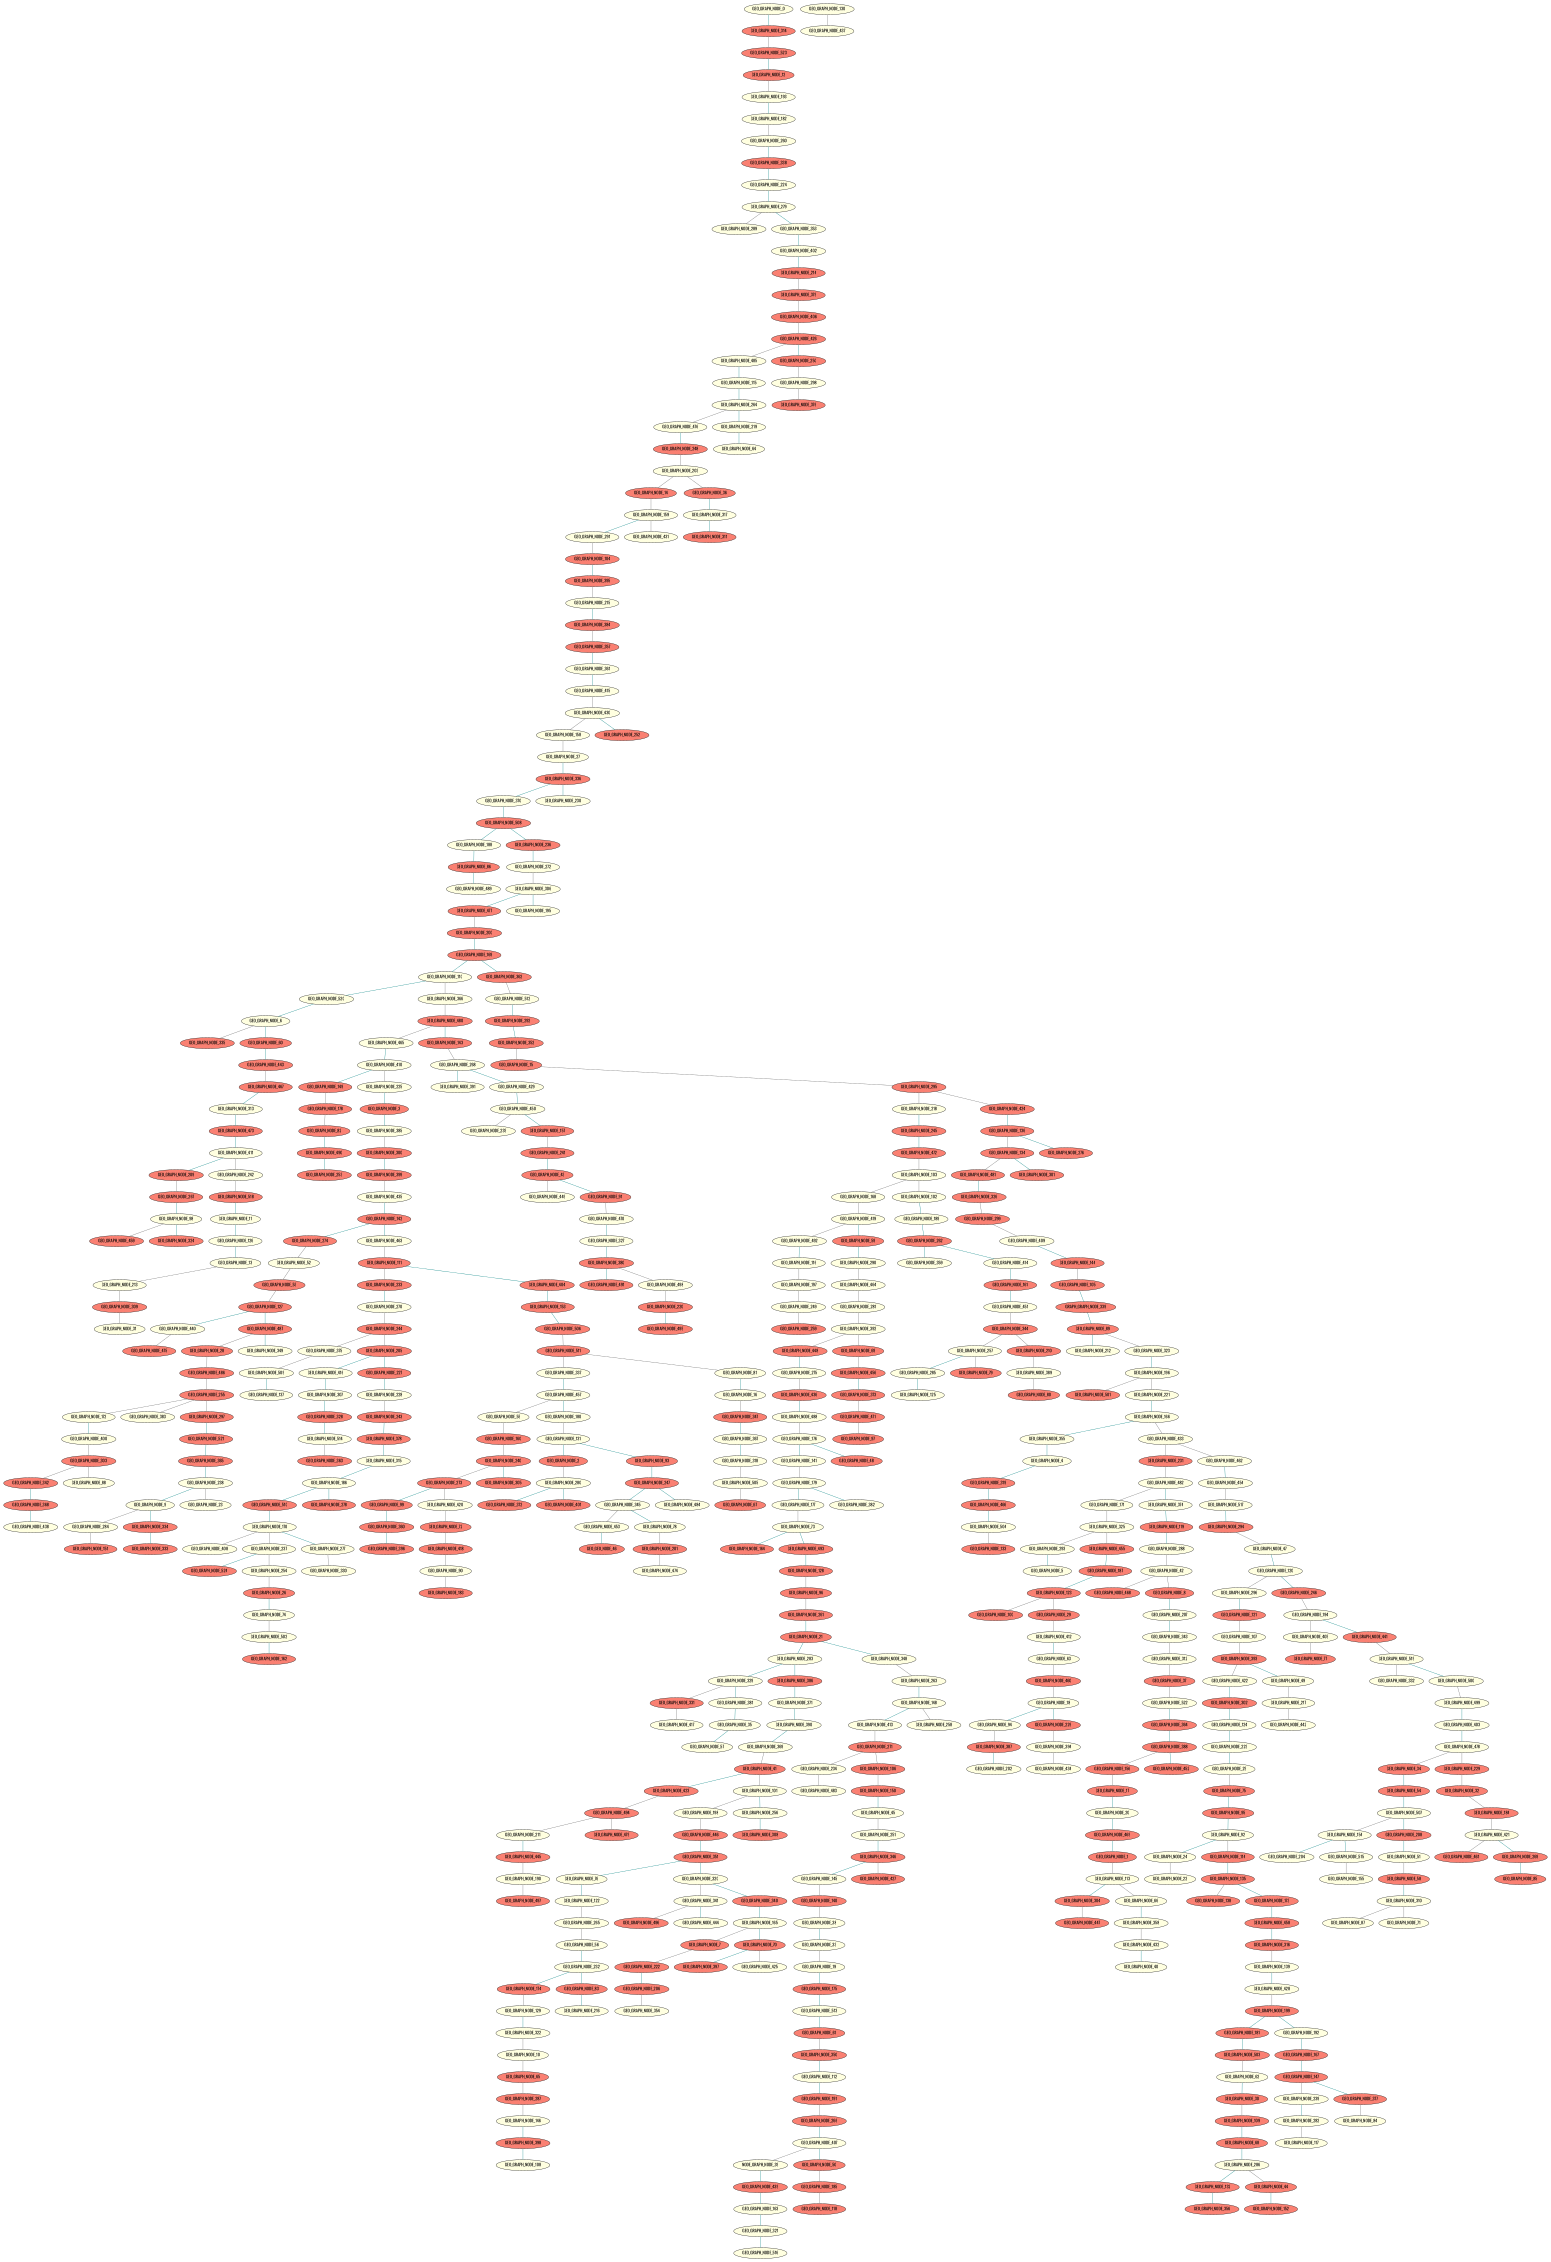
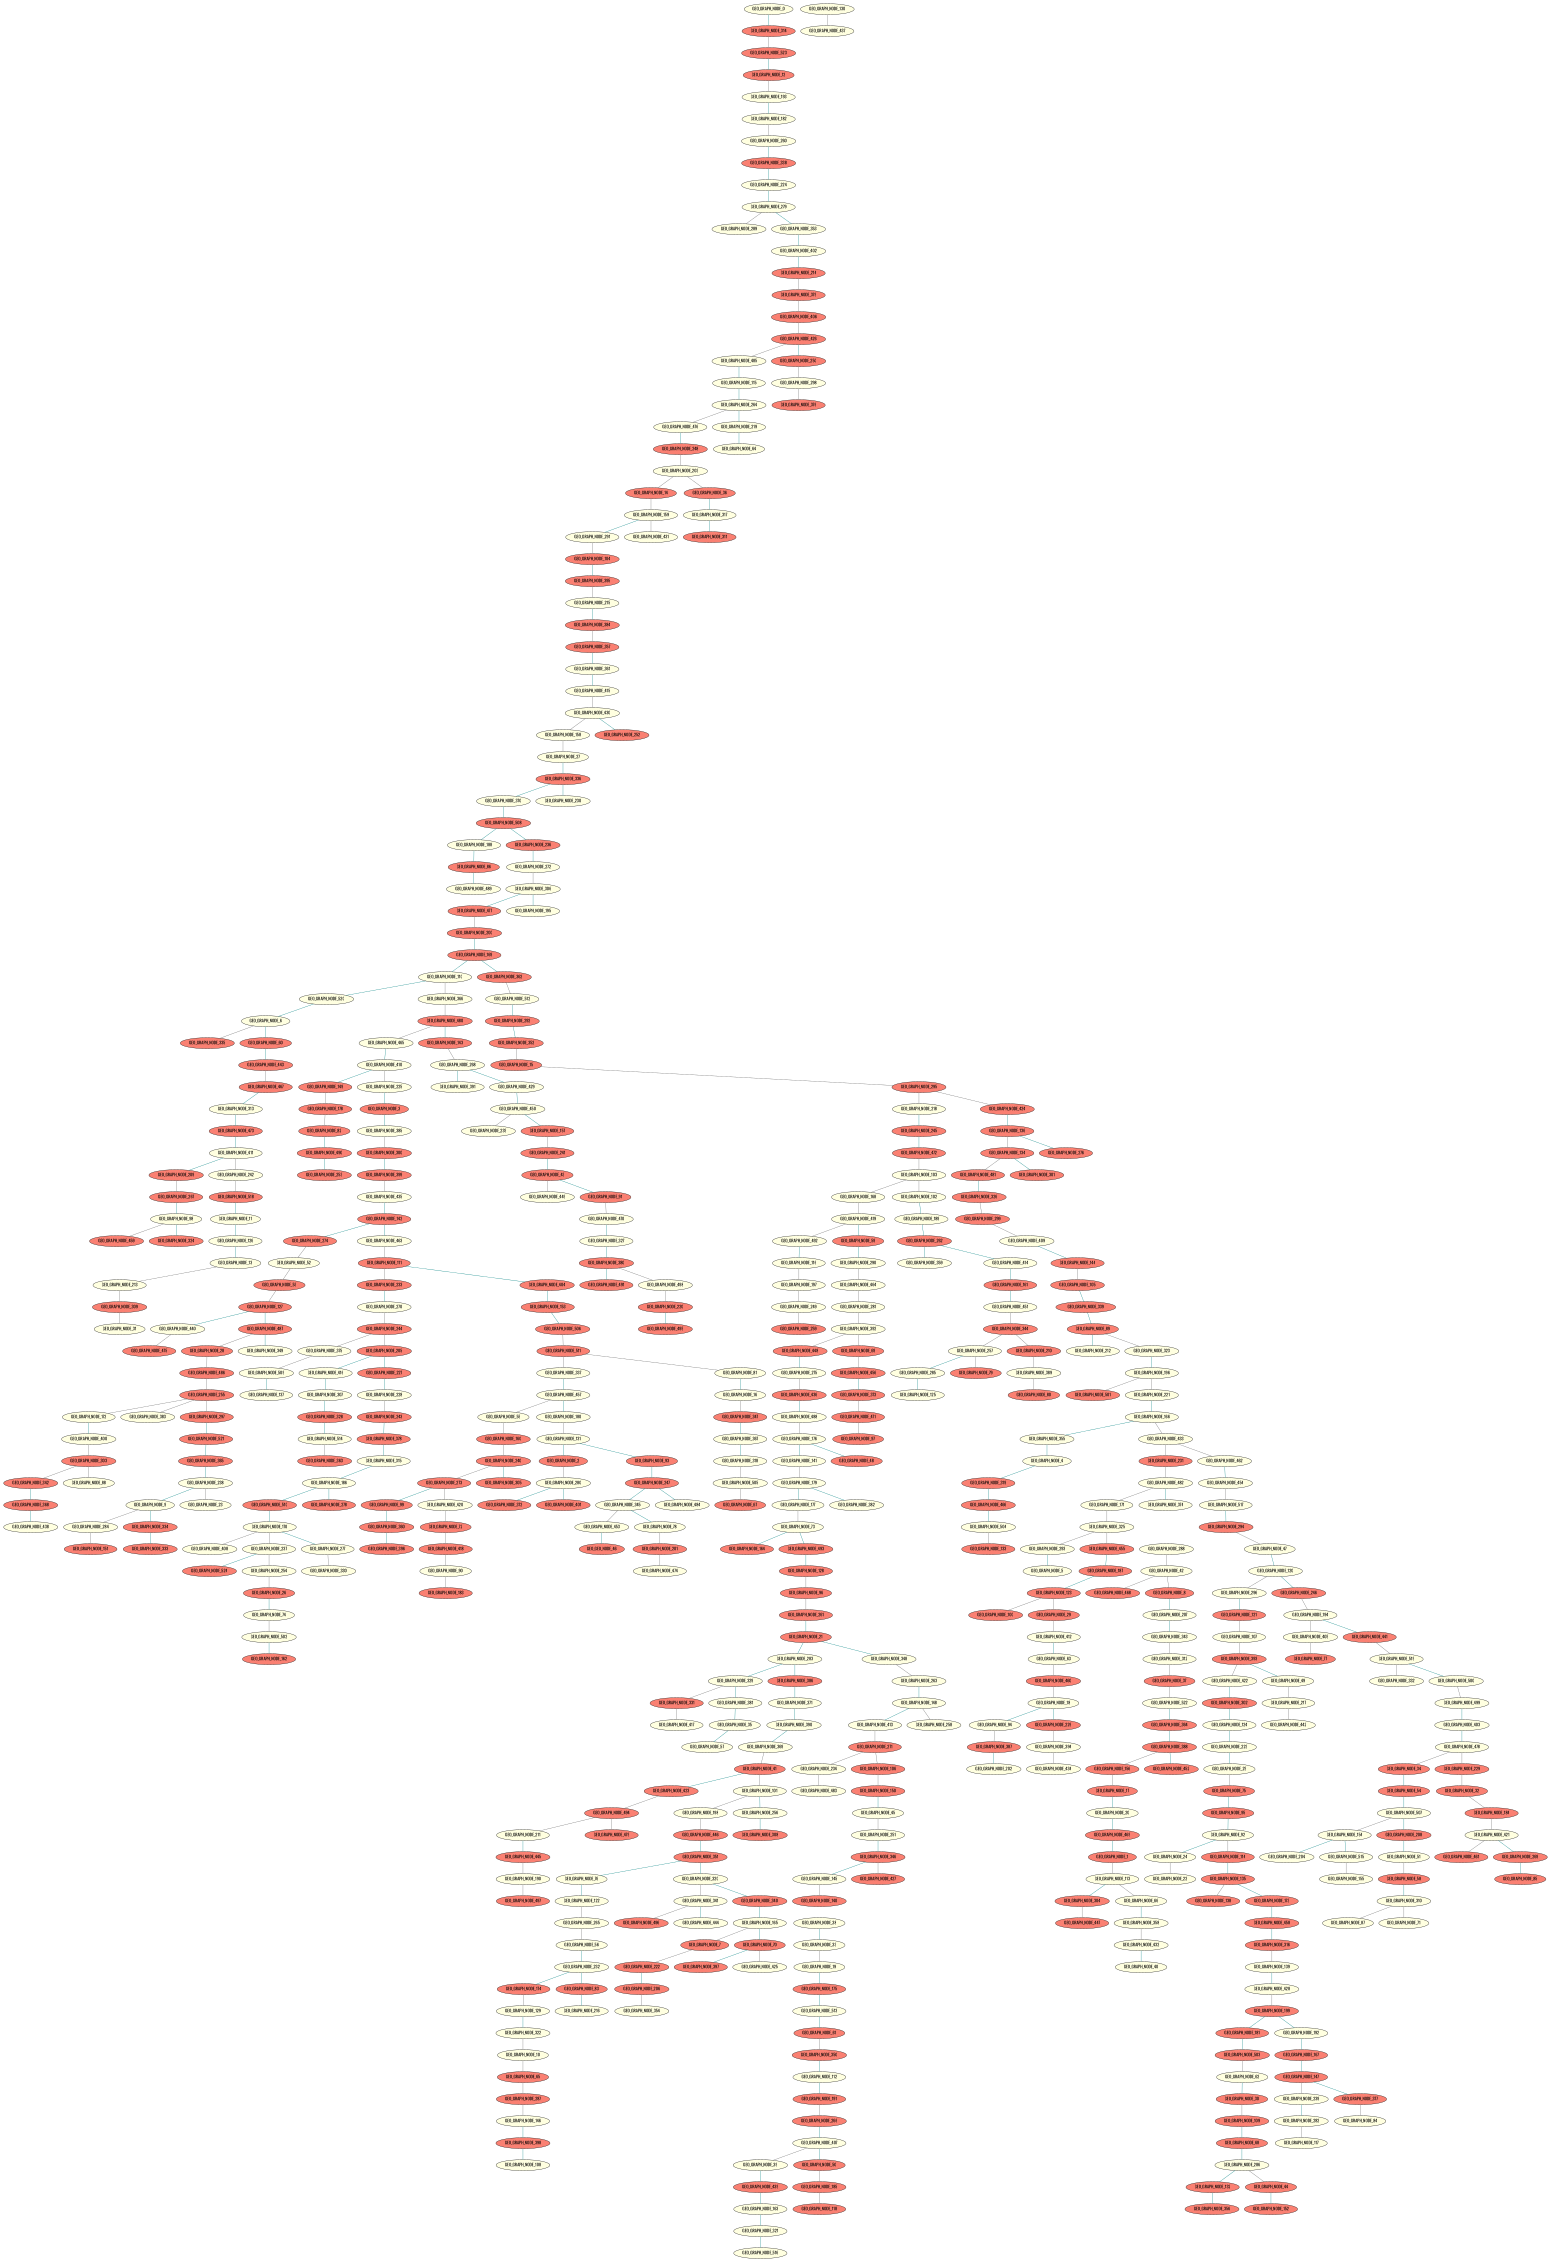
(1086, 1307) -> (1086, 1307)
(1166, 1527) -> none
(819, 1912) -> none
(760, 2165) -> (760, 2165)
